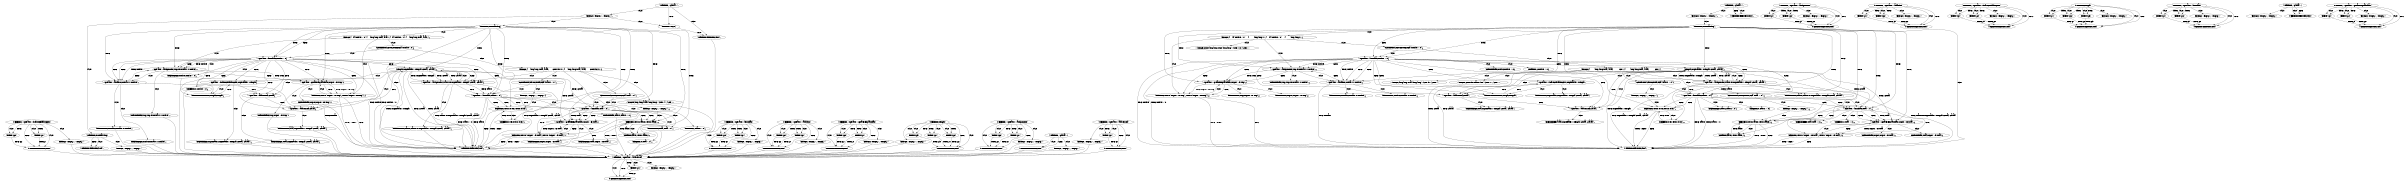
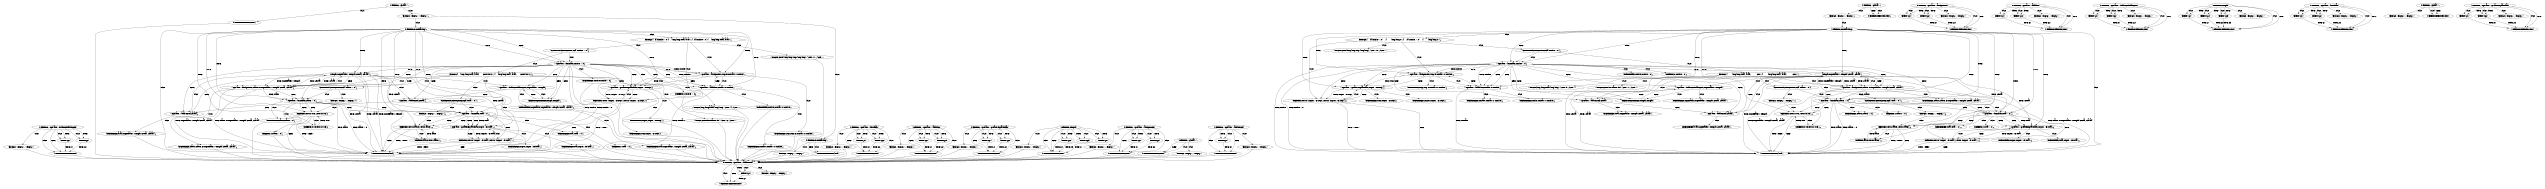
(669, 27) -> none
none -> (797, 57)
none -> (715, 121)
